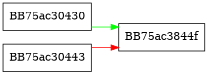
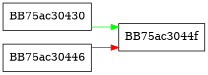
(162, 37) -> (162, 37)
(47, 58) -> (47, 58)
